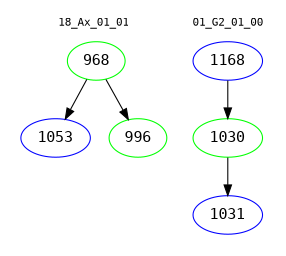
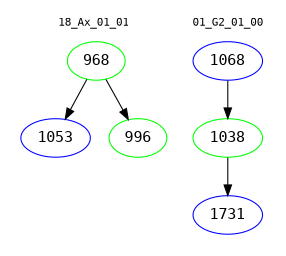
(228, 61) -> (228, 61)
(228, 138) -> (228, 138)
(228, 215) -> (228, 215)
